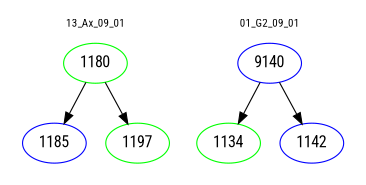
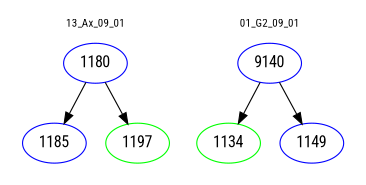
(95, 63) -> (95, 63)
(312, 143) -> (312, 143)
